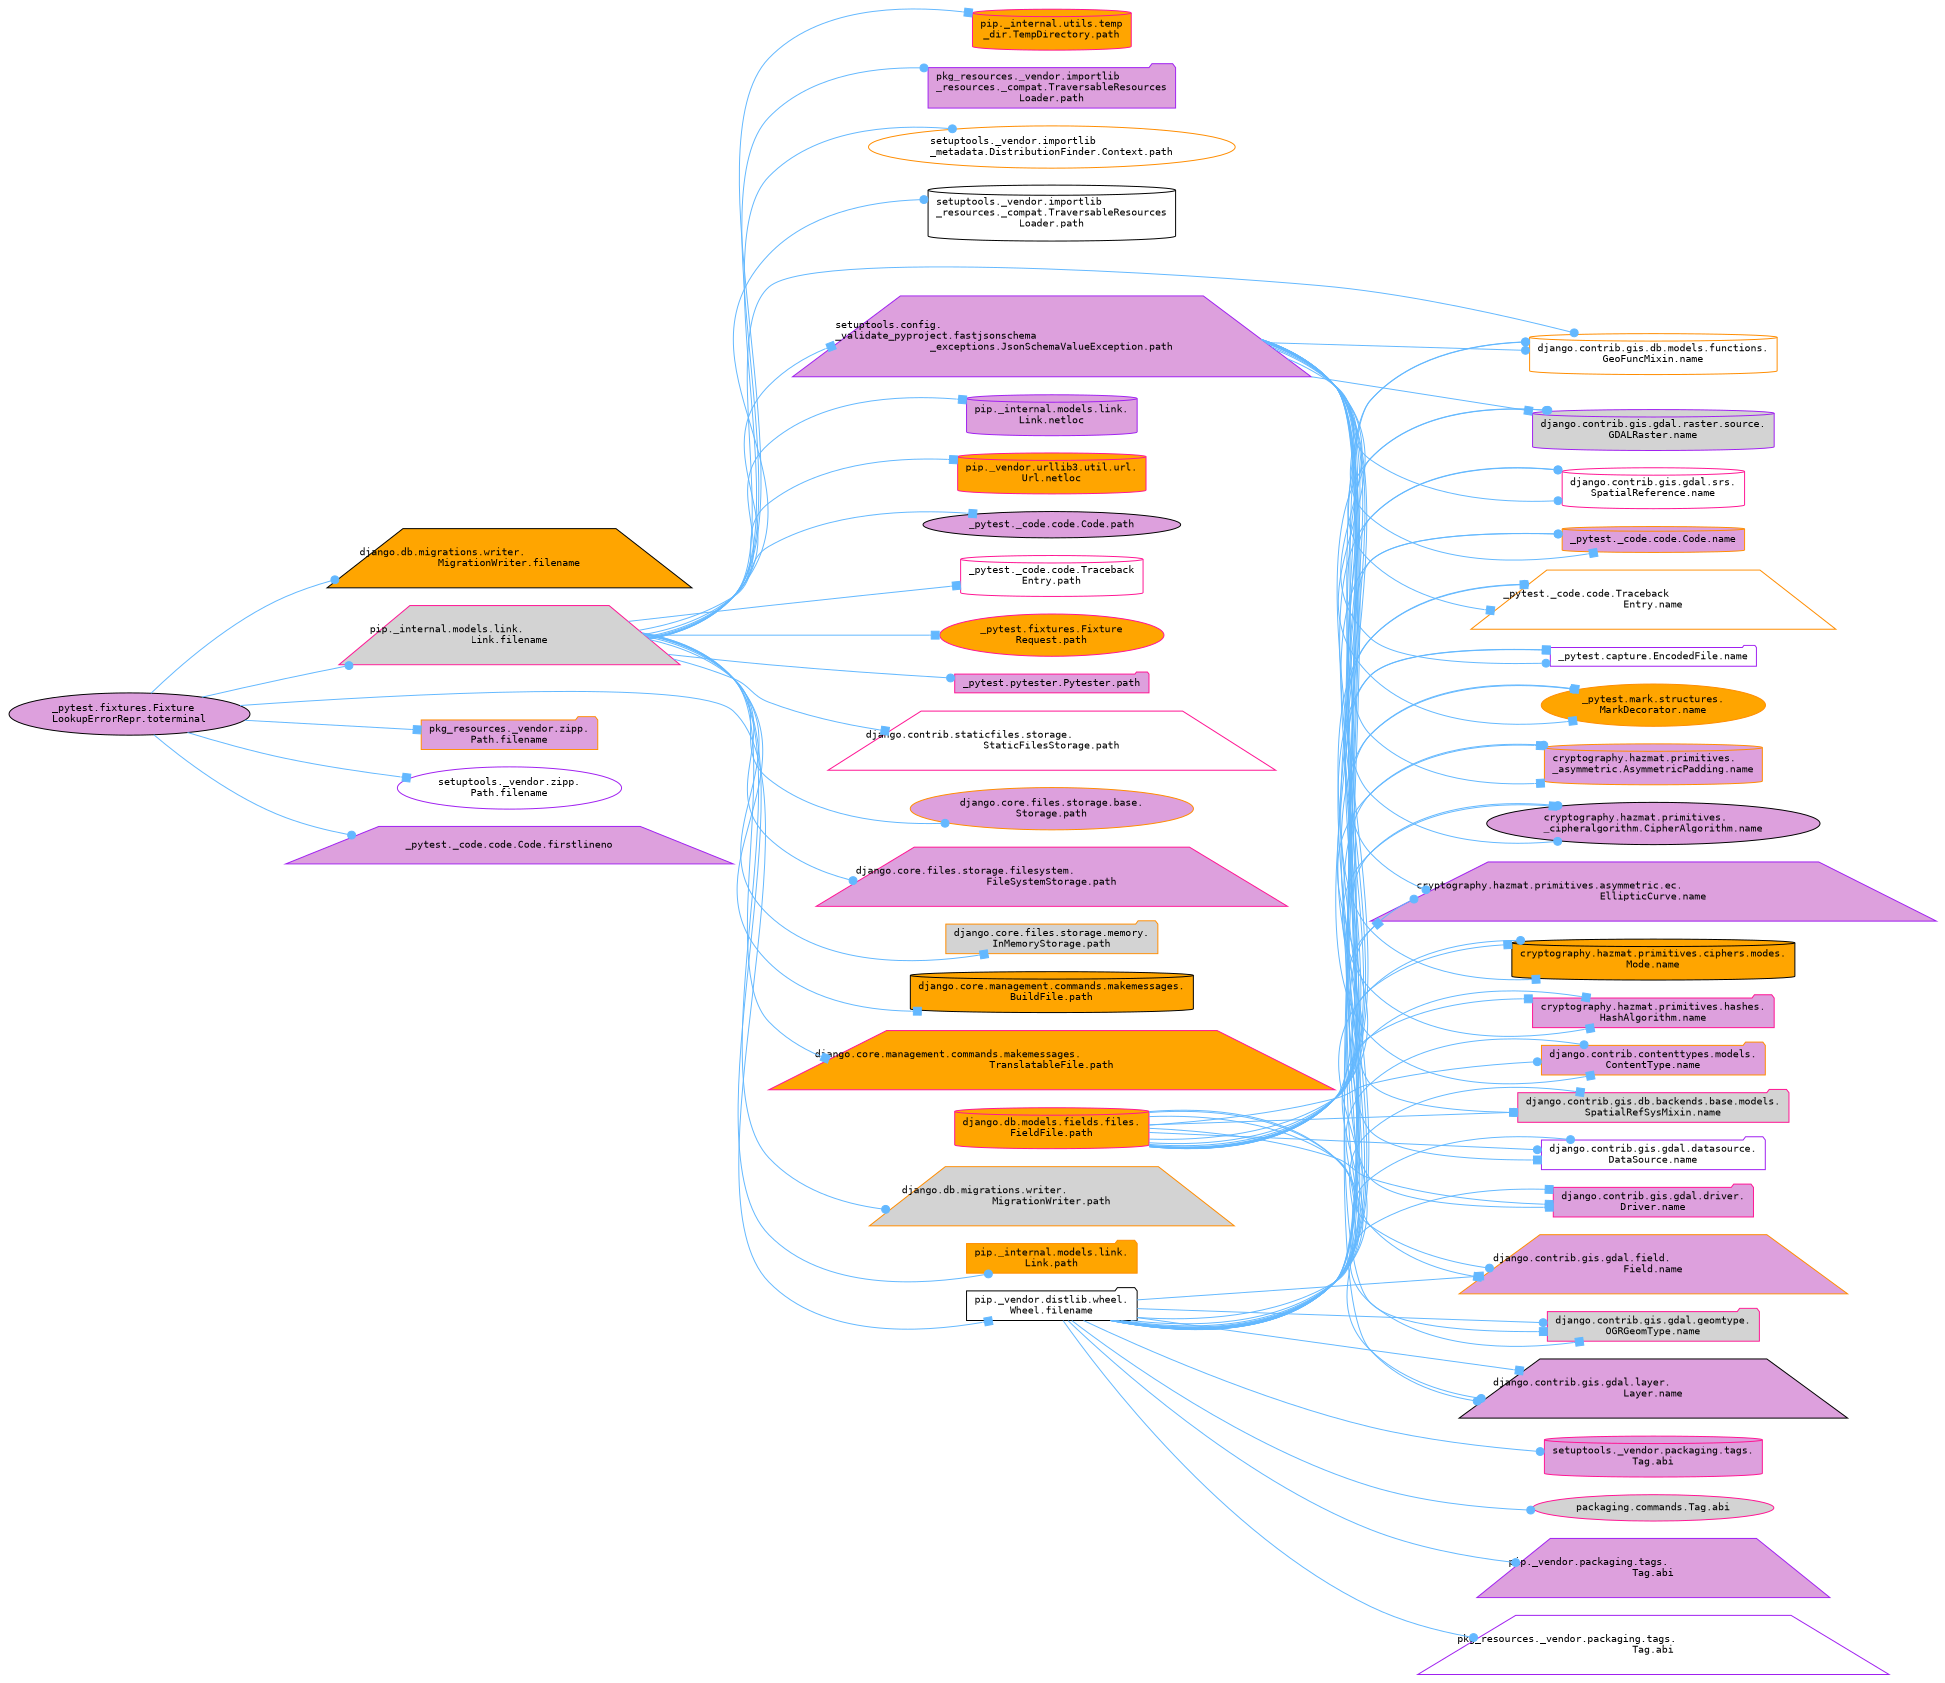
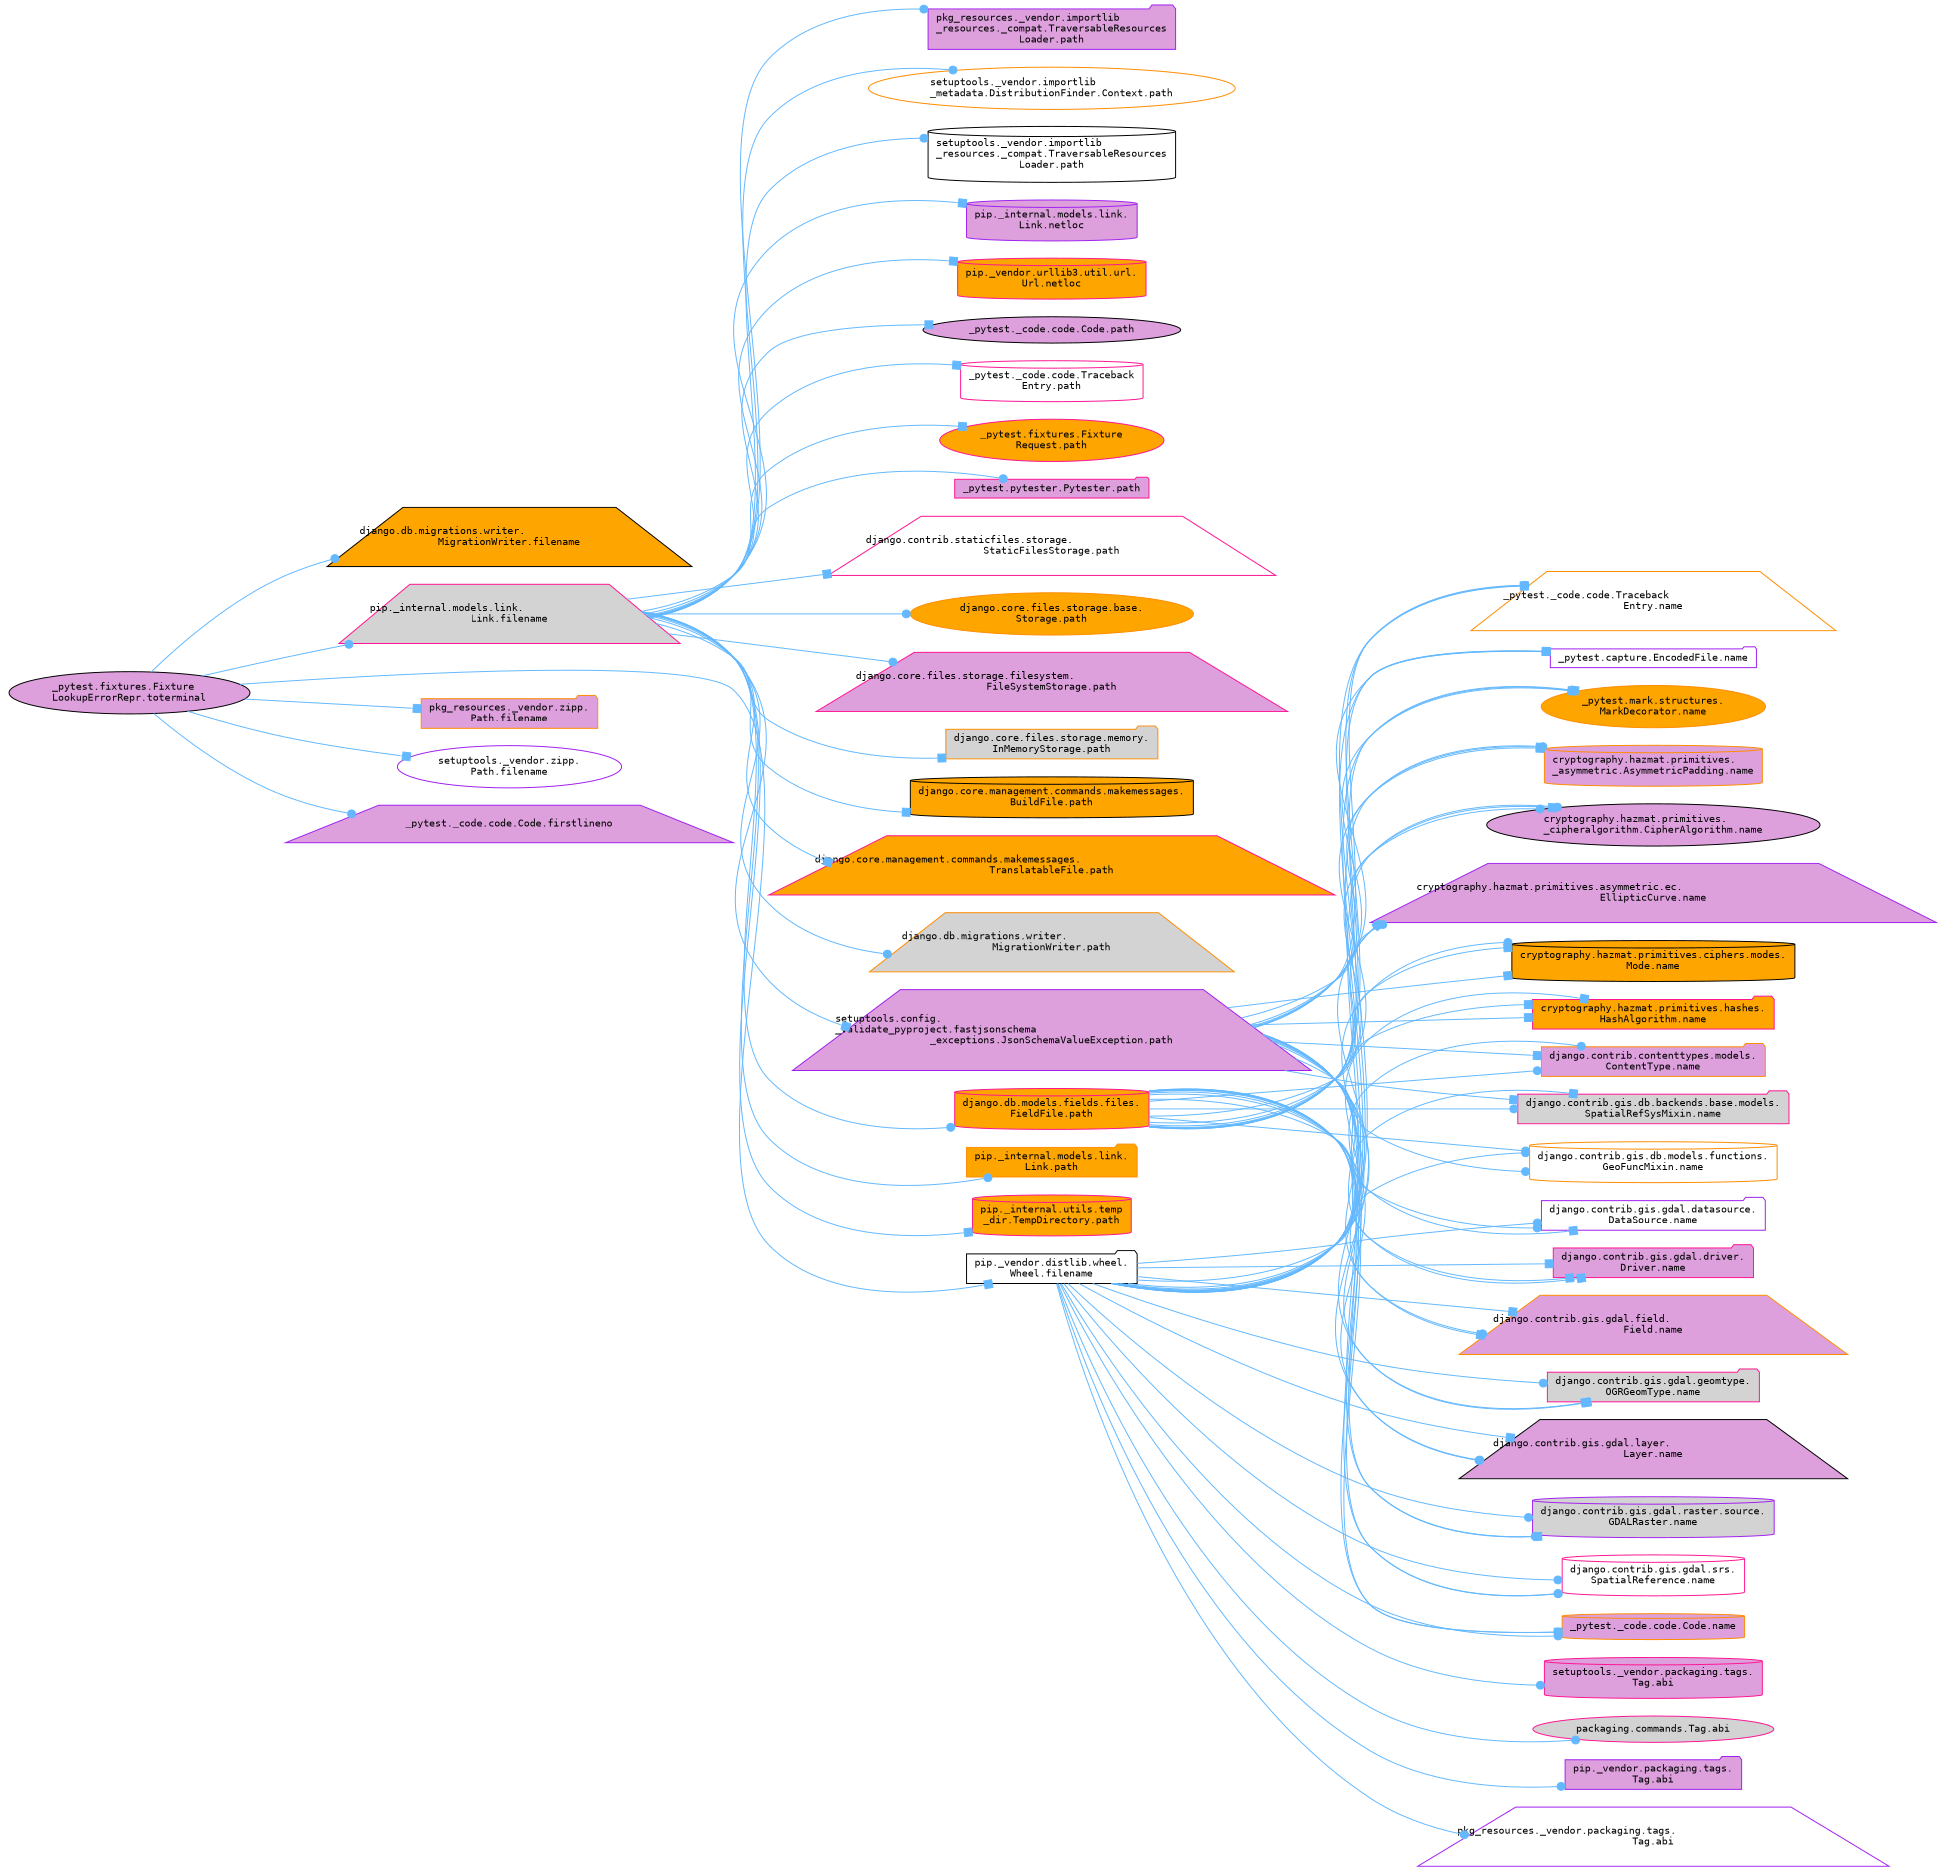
(964, 267) -> (756, 1055)
(1052, 809) -> (1052, 614)
(1653, 1013) -> (1653, 1014)
(1653, 1568) -> (1653, 1775)
